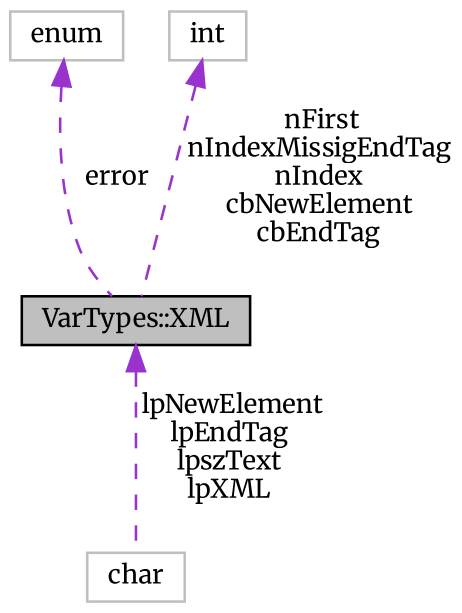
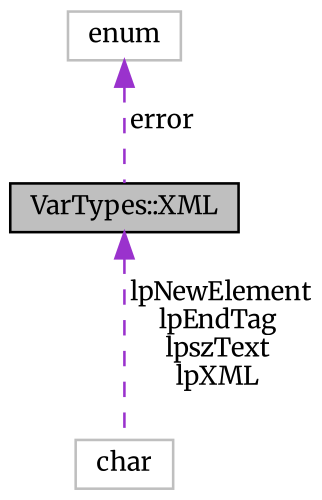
(208, 36) -> none
